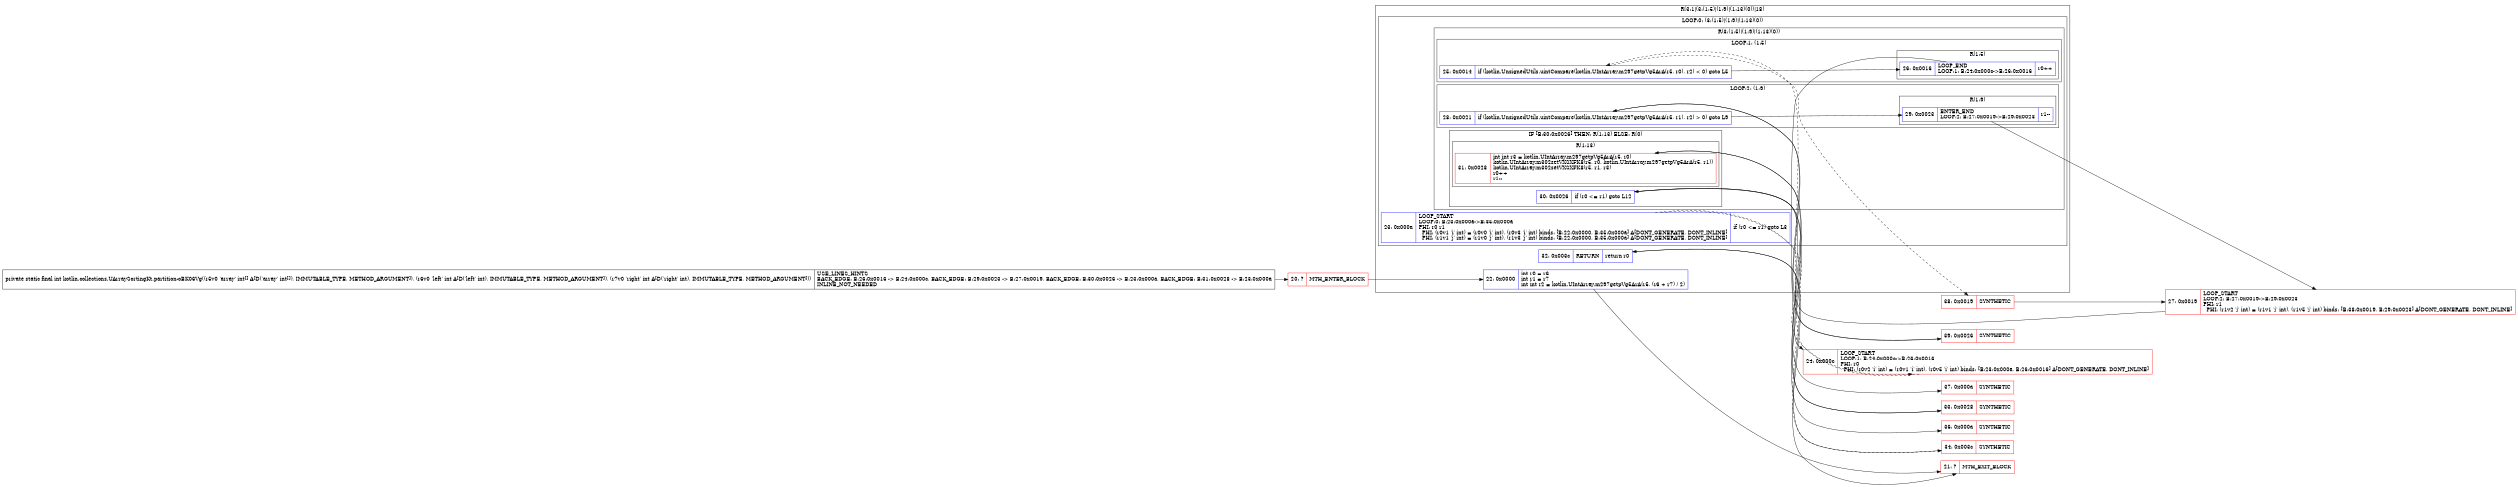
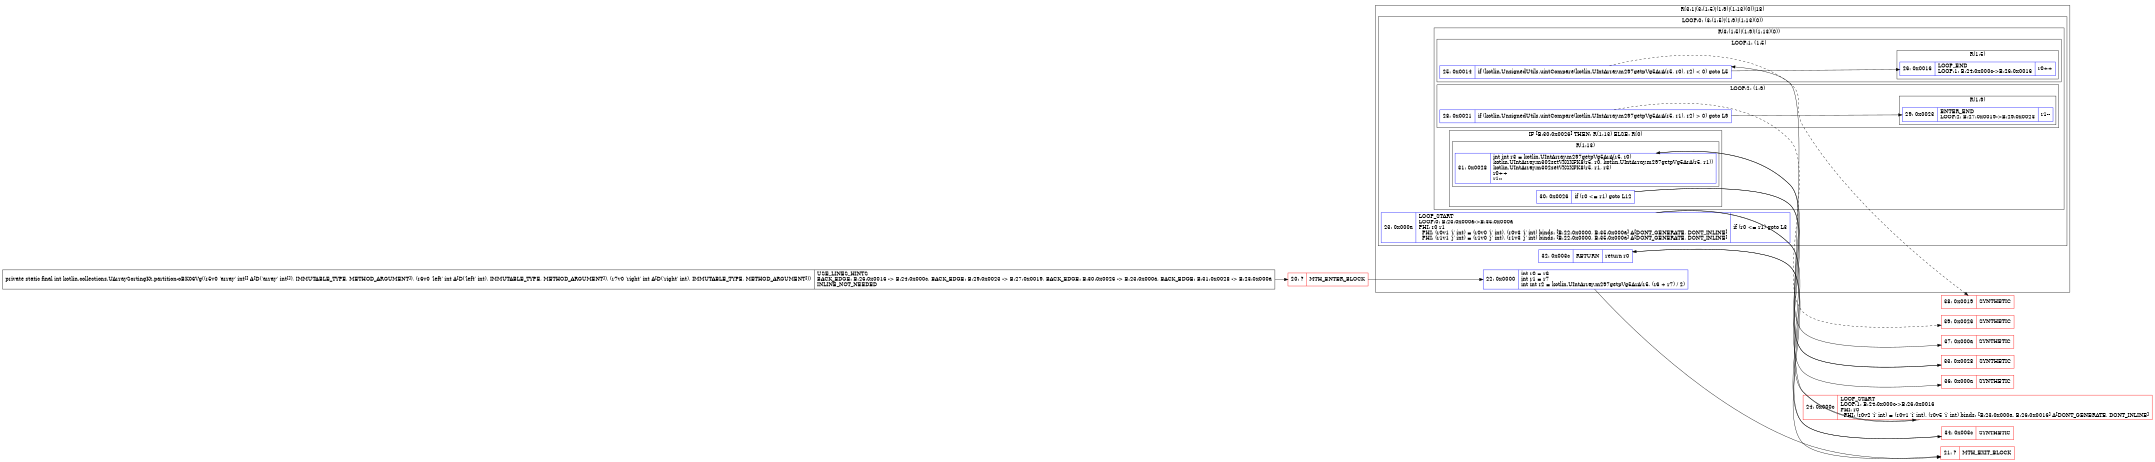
(1793, 131) -> none
(1798, 139) -> (1799, 147)
(1586, 168) -> (1586, 168)
(1799, 208) -> (1796, 153)
(1797, 257) -> none
(1800, 283) -> (1797, 306)
(2340, 302) -> none
(1797, 338) -> (1797, 331)
